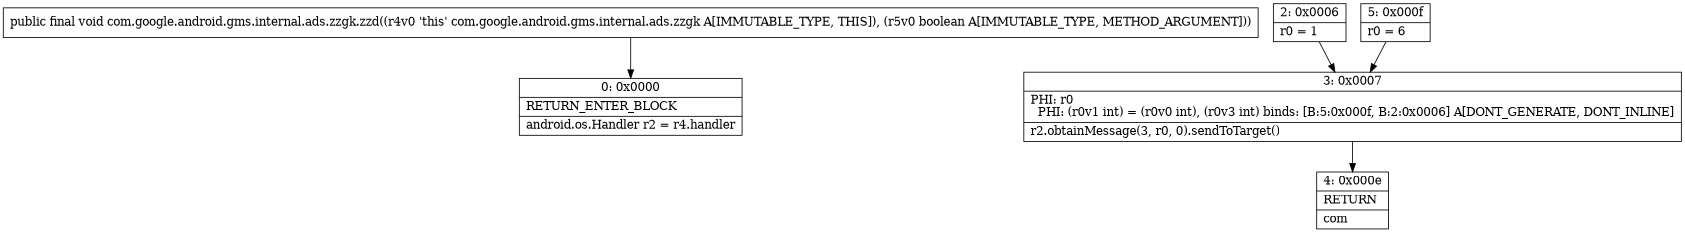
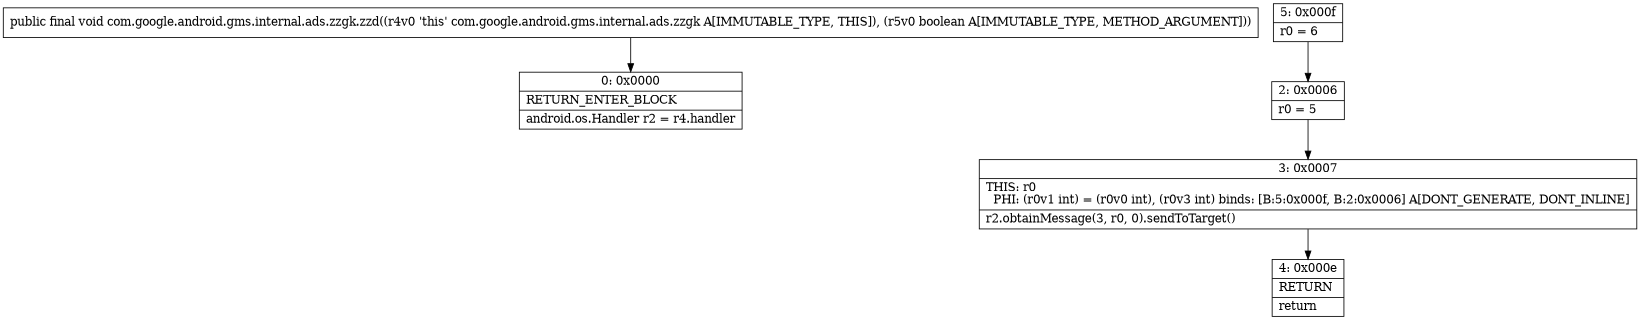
(1299, 32) -> (1297, 110)
(1380, 53) -> (1308, 58)
(1054, 100) -> (1013, 188)
(1336, 219) -> (1298, 306)
